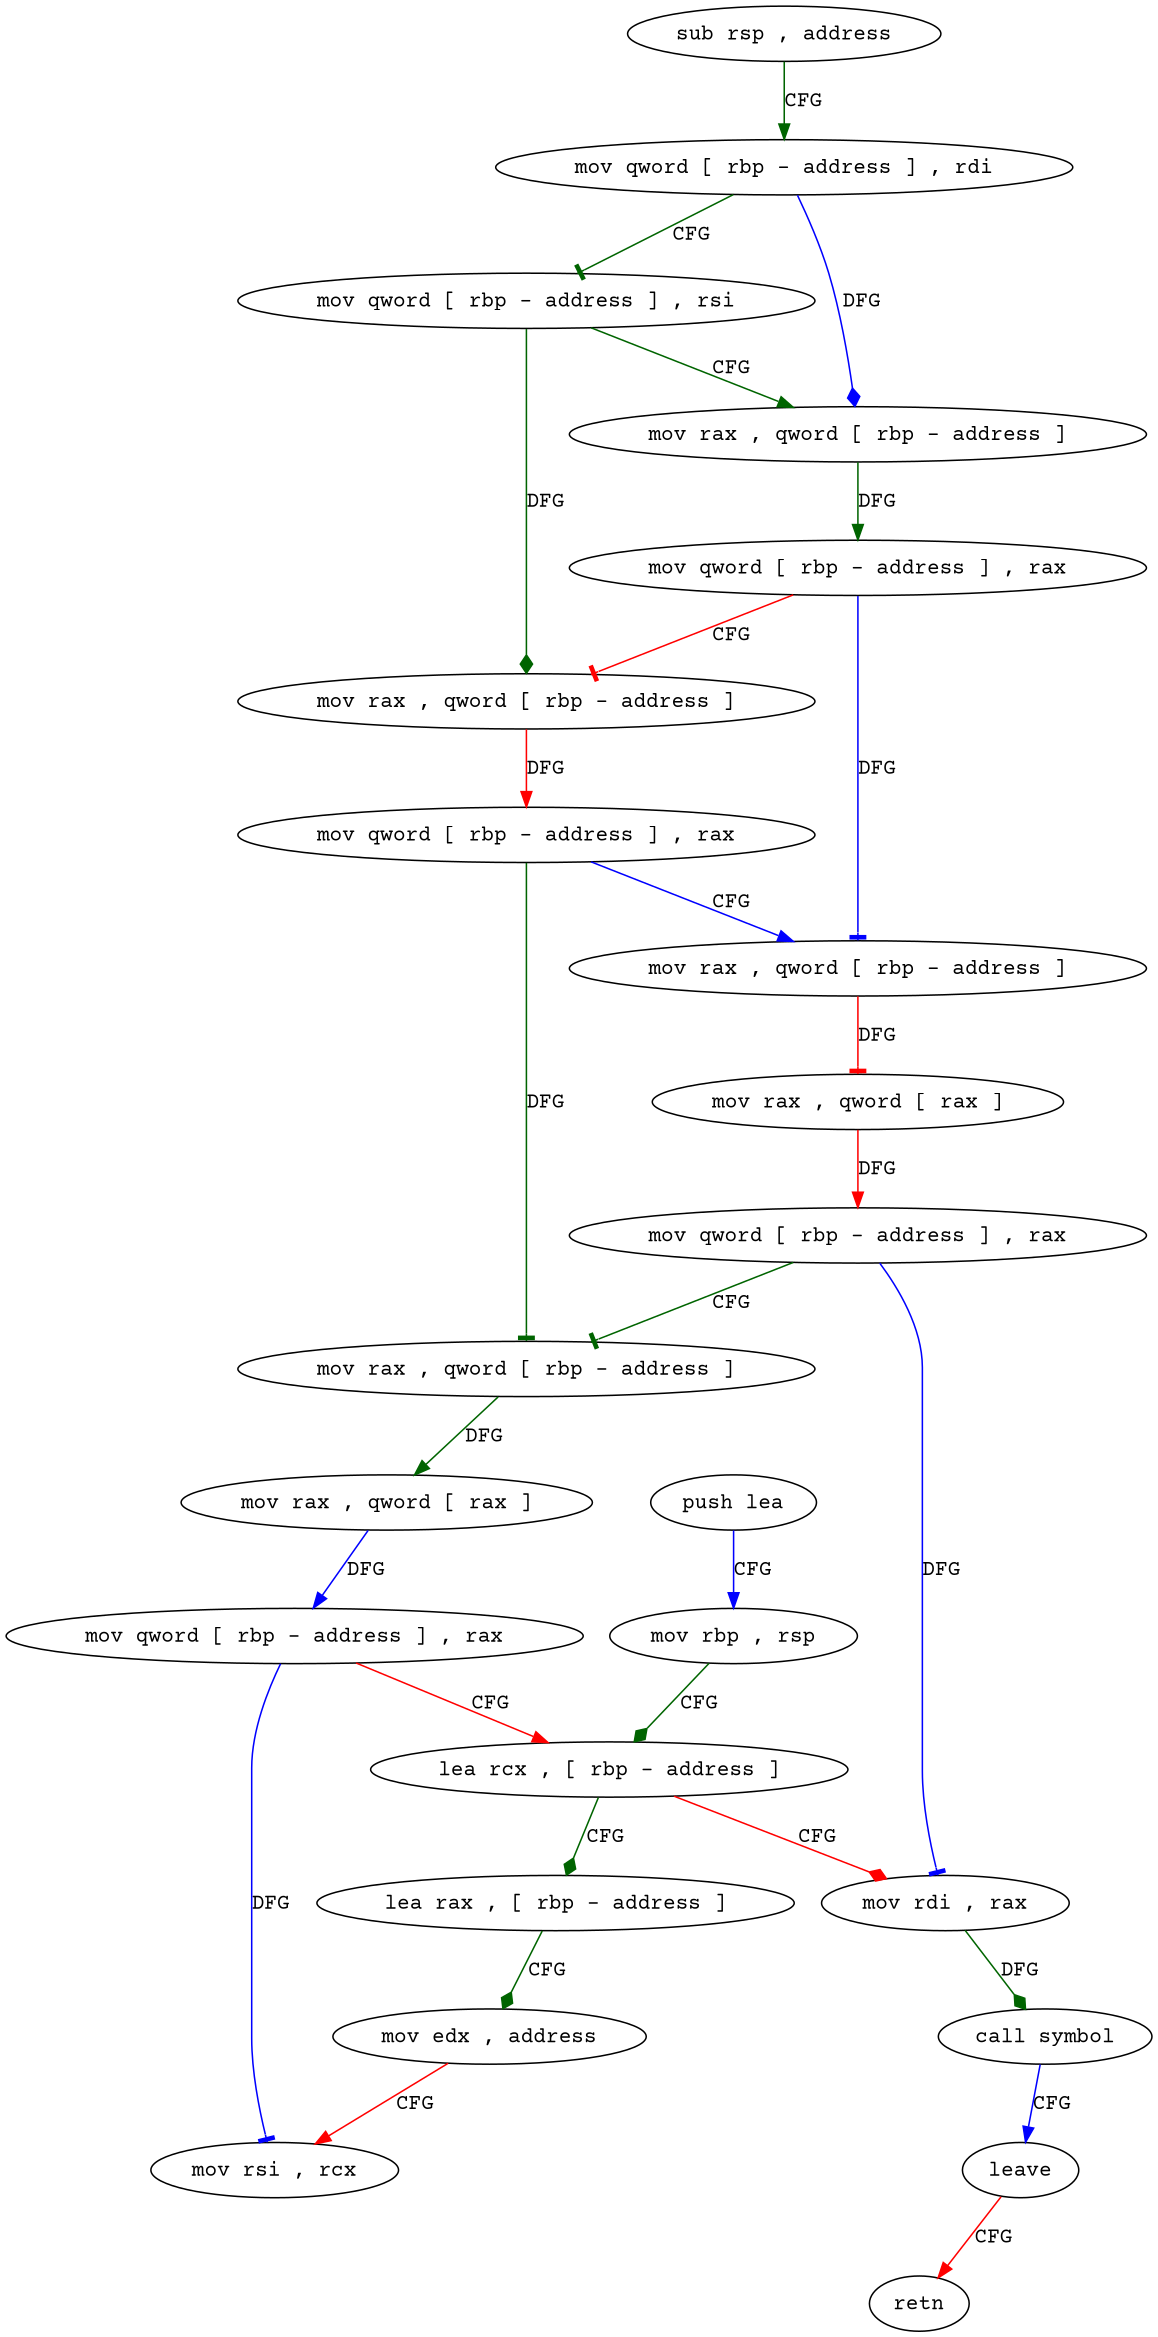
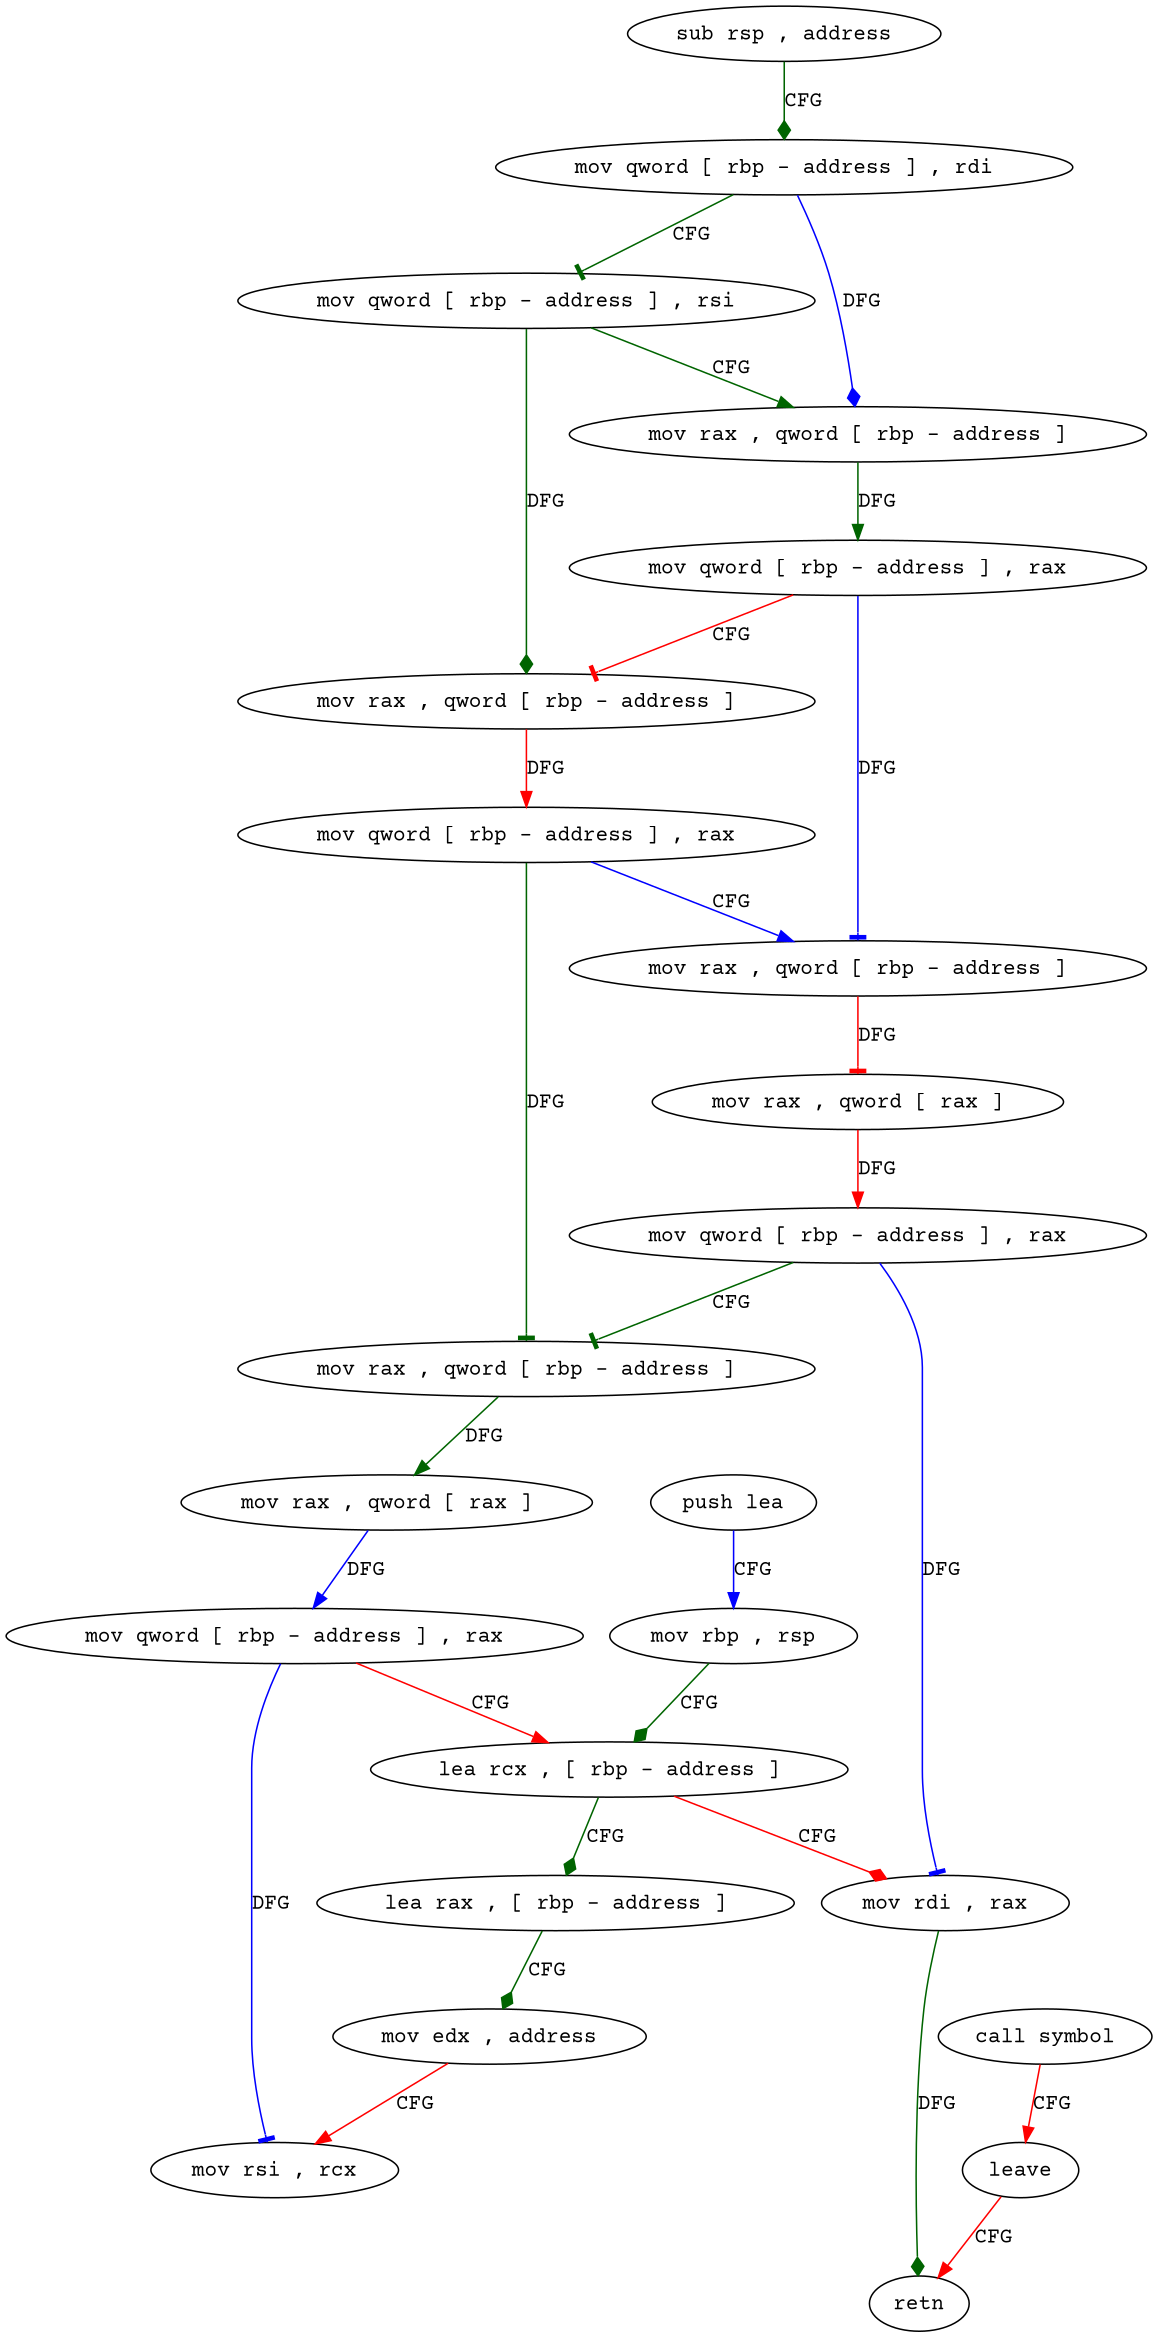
(784, 93) -> (784, 93)
(990, 1962) -> (918, 2093)
(1034, 2096) -> (1034, 2096)
